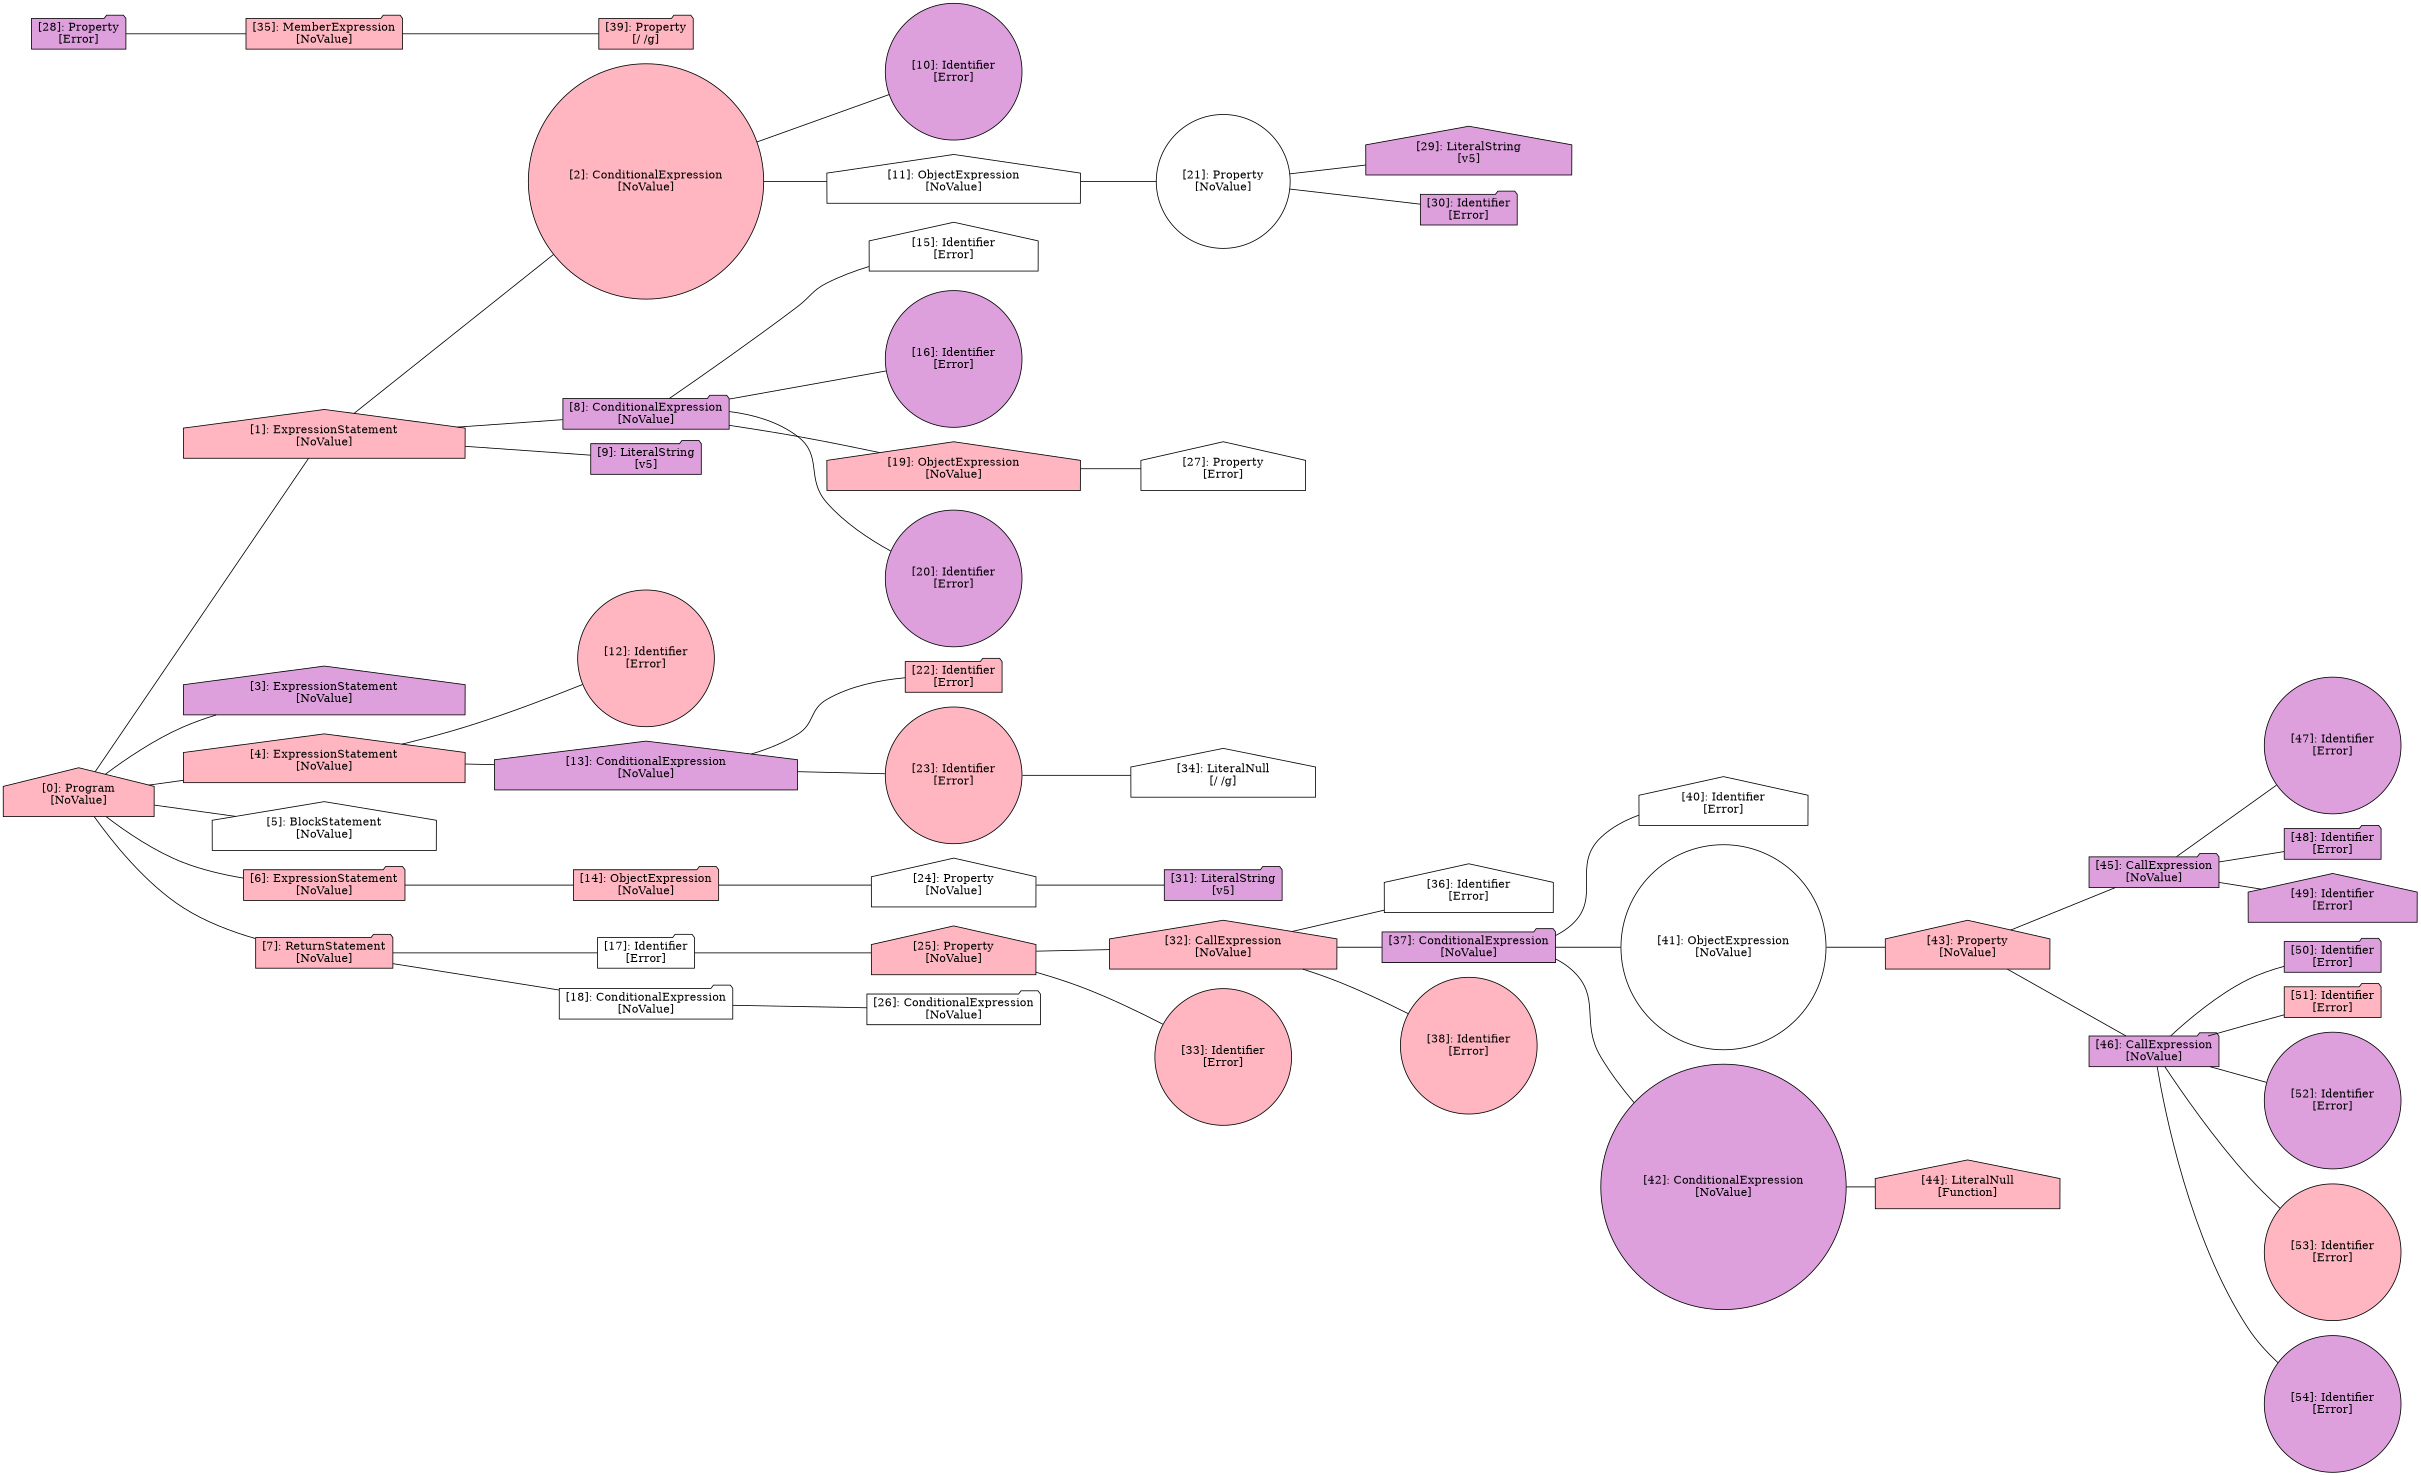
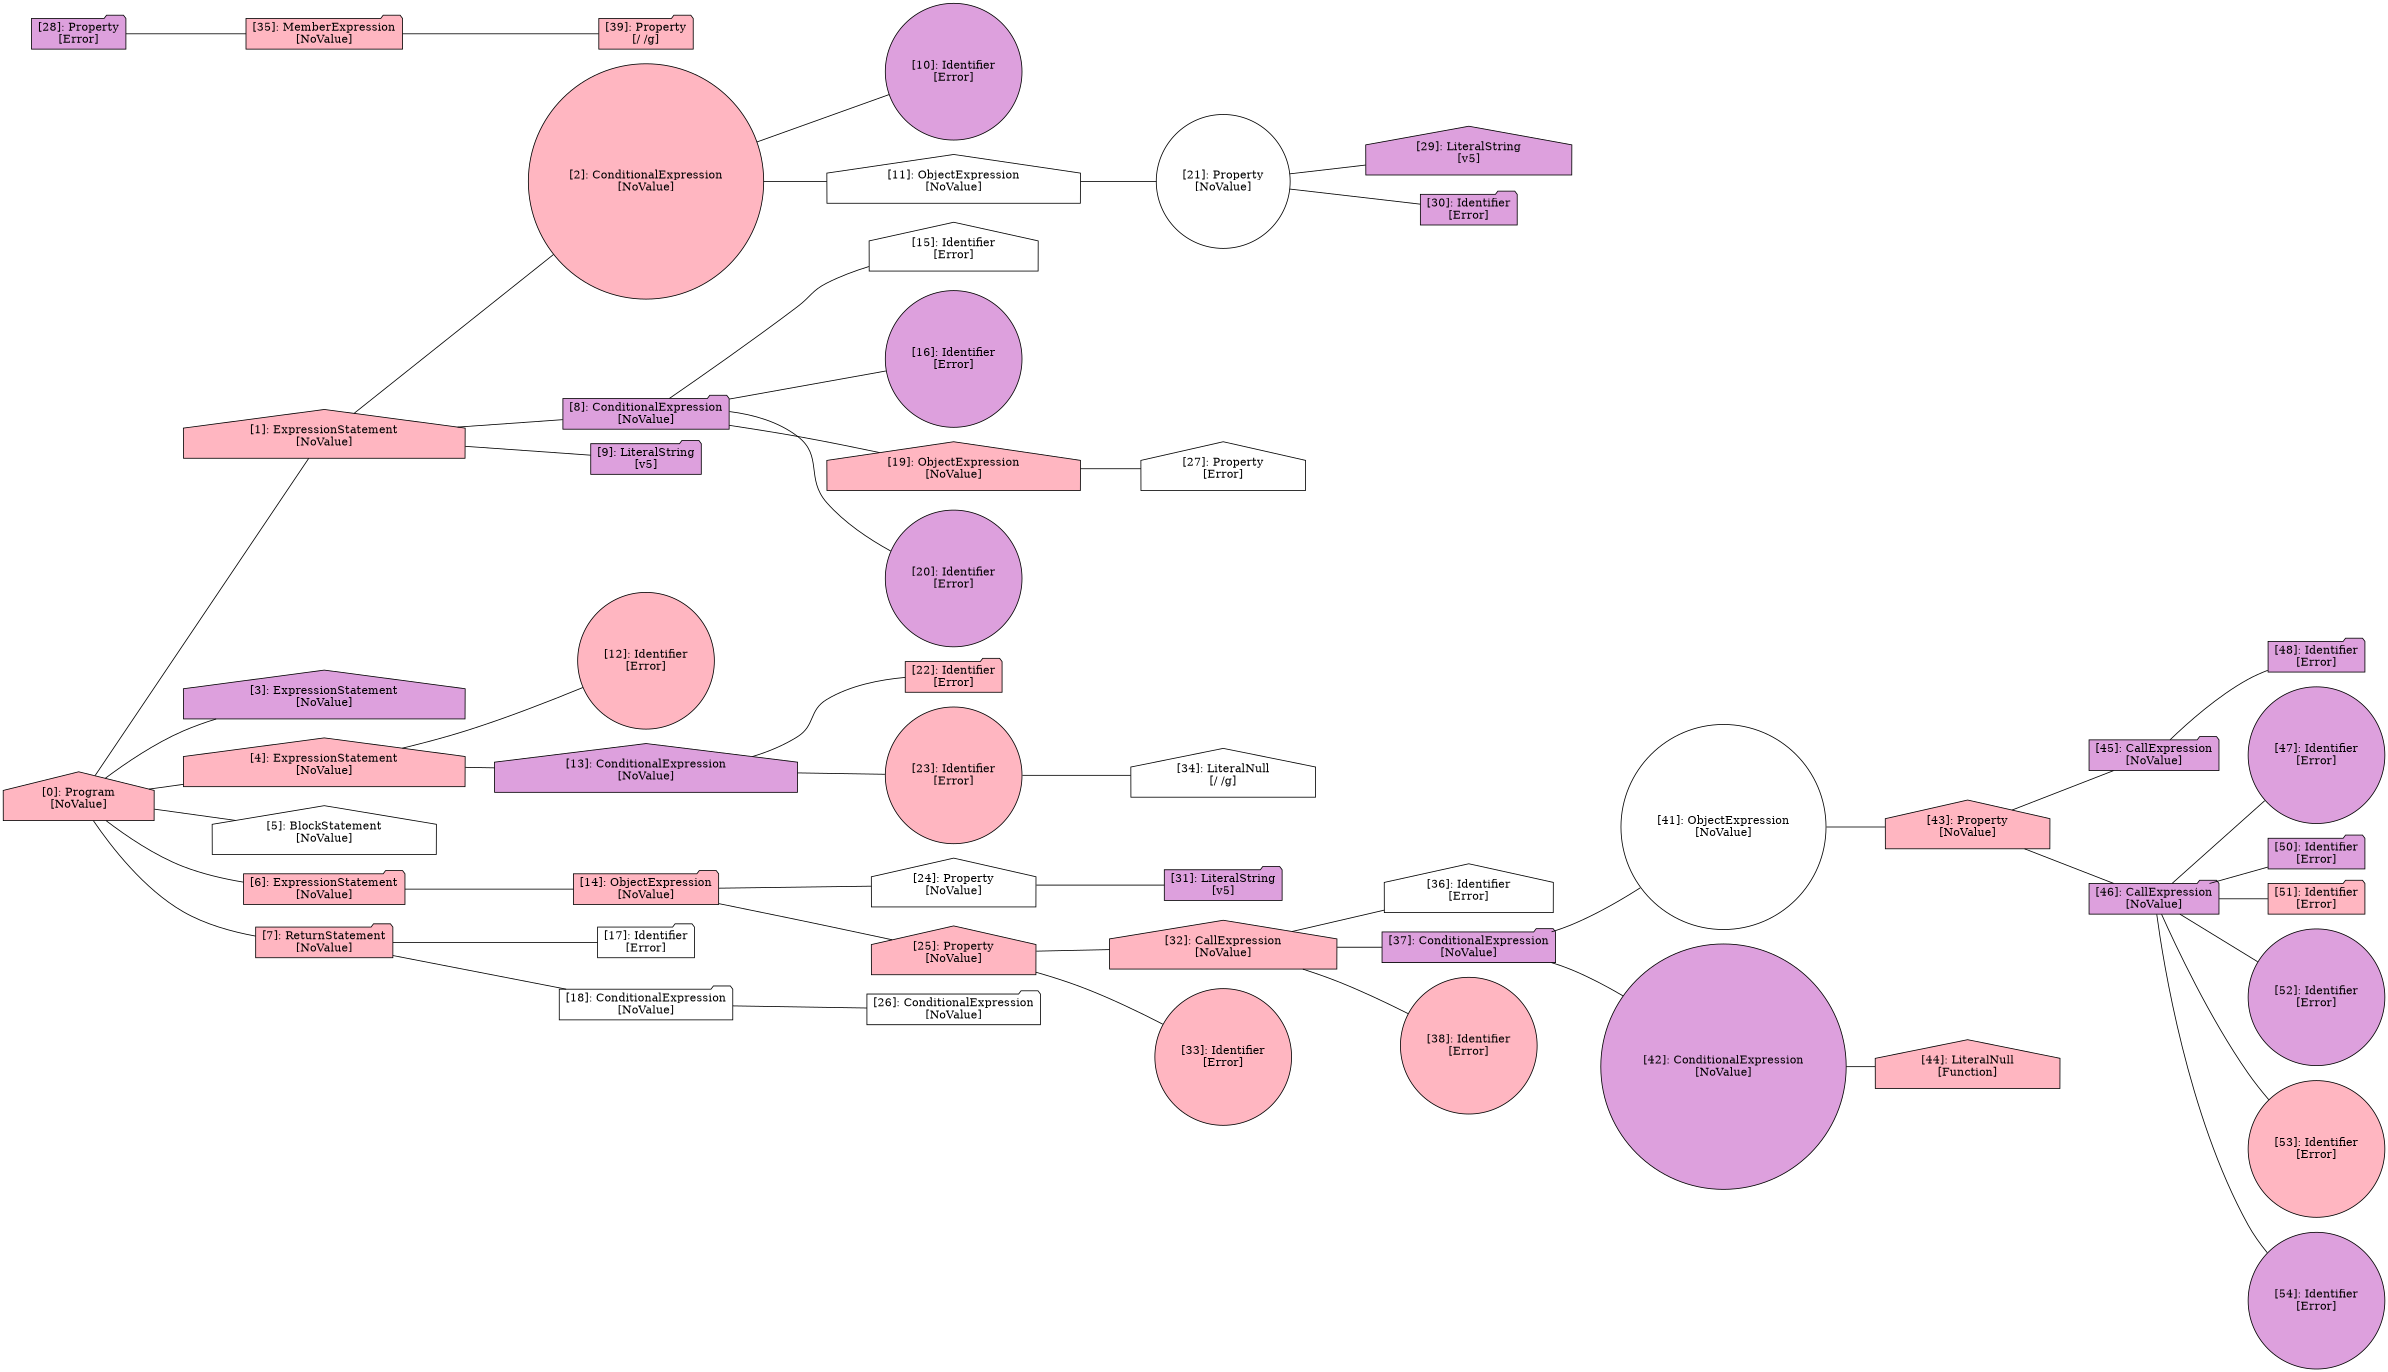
(1723, 804) -> none
(2226, 821) -> (2218, 842)
(2333, 900) -> none
(783, 953) -> (806, 921)
